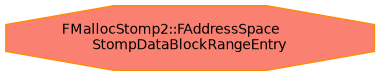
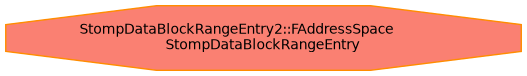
(190, 38) -> (264, 38)
